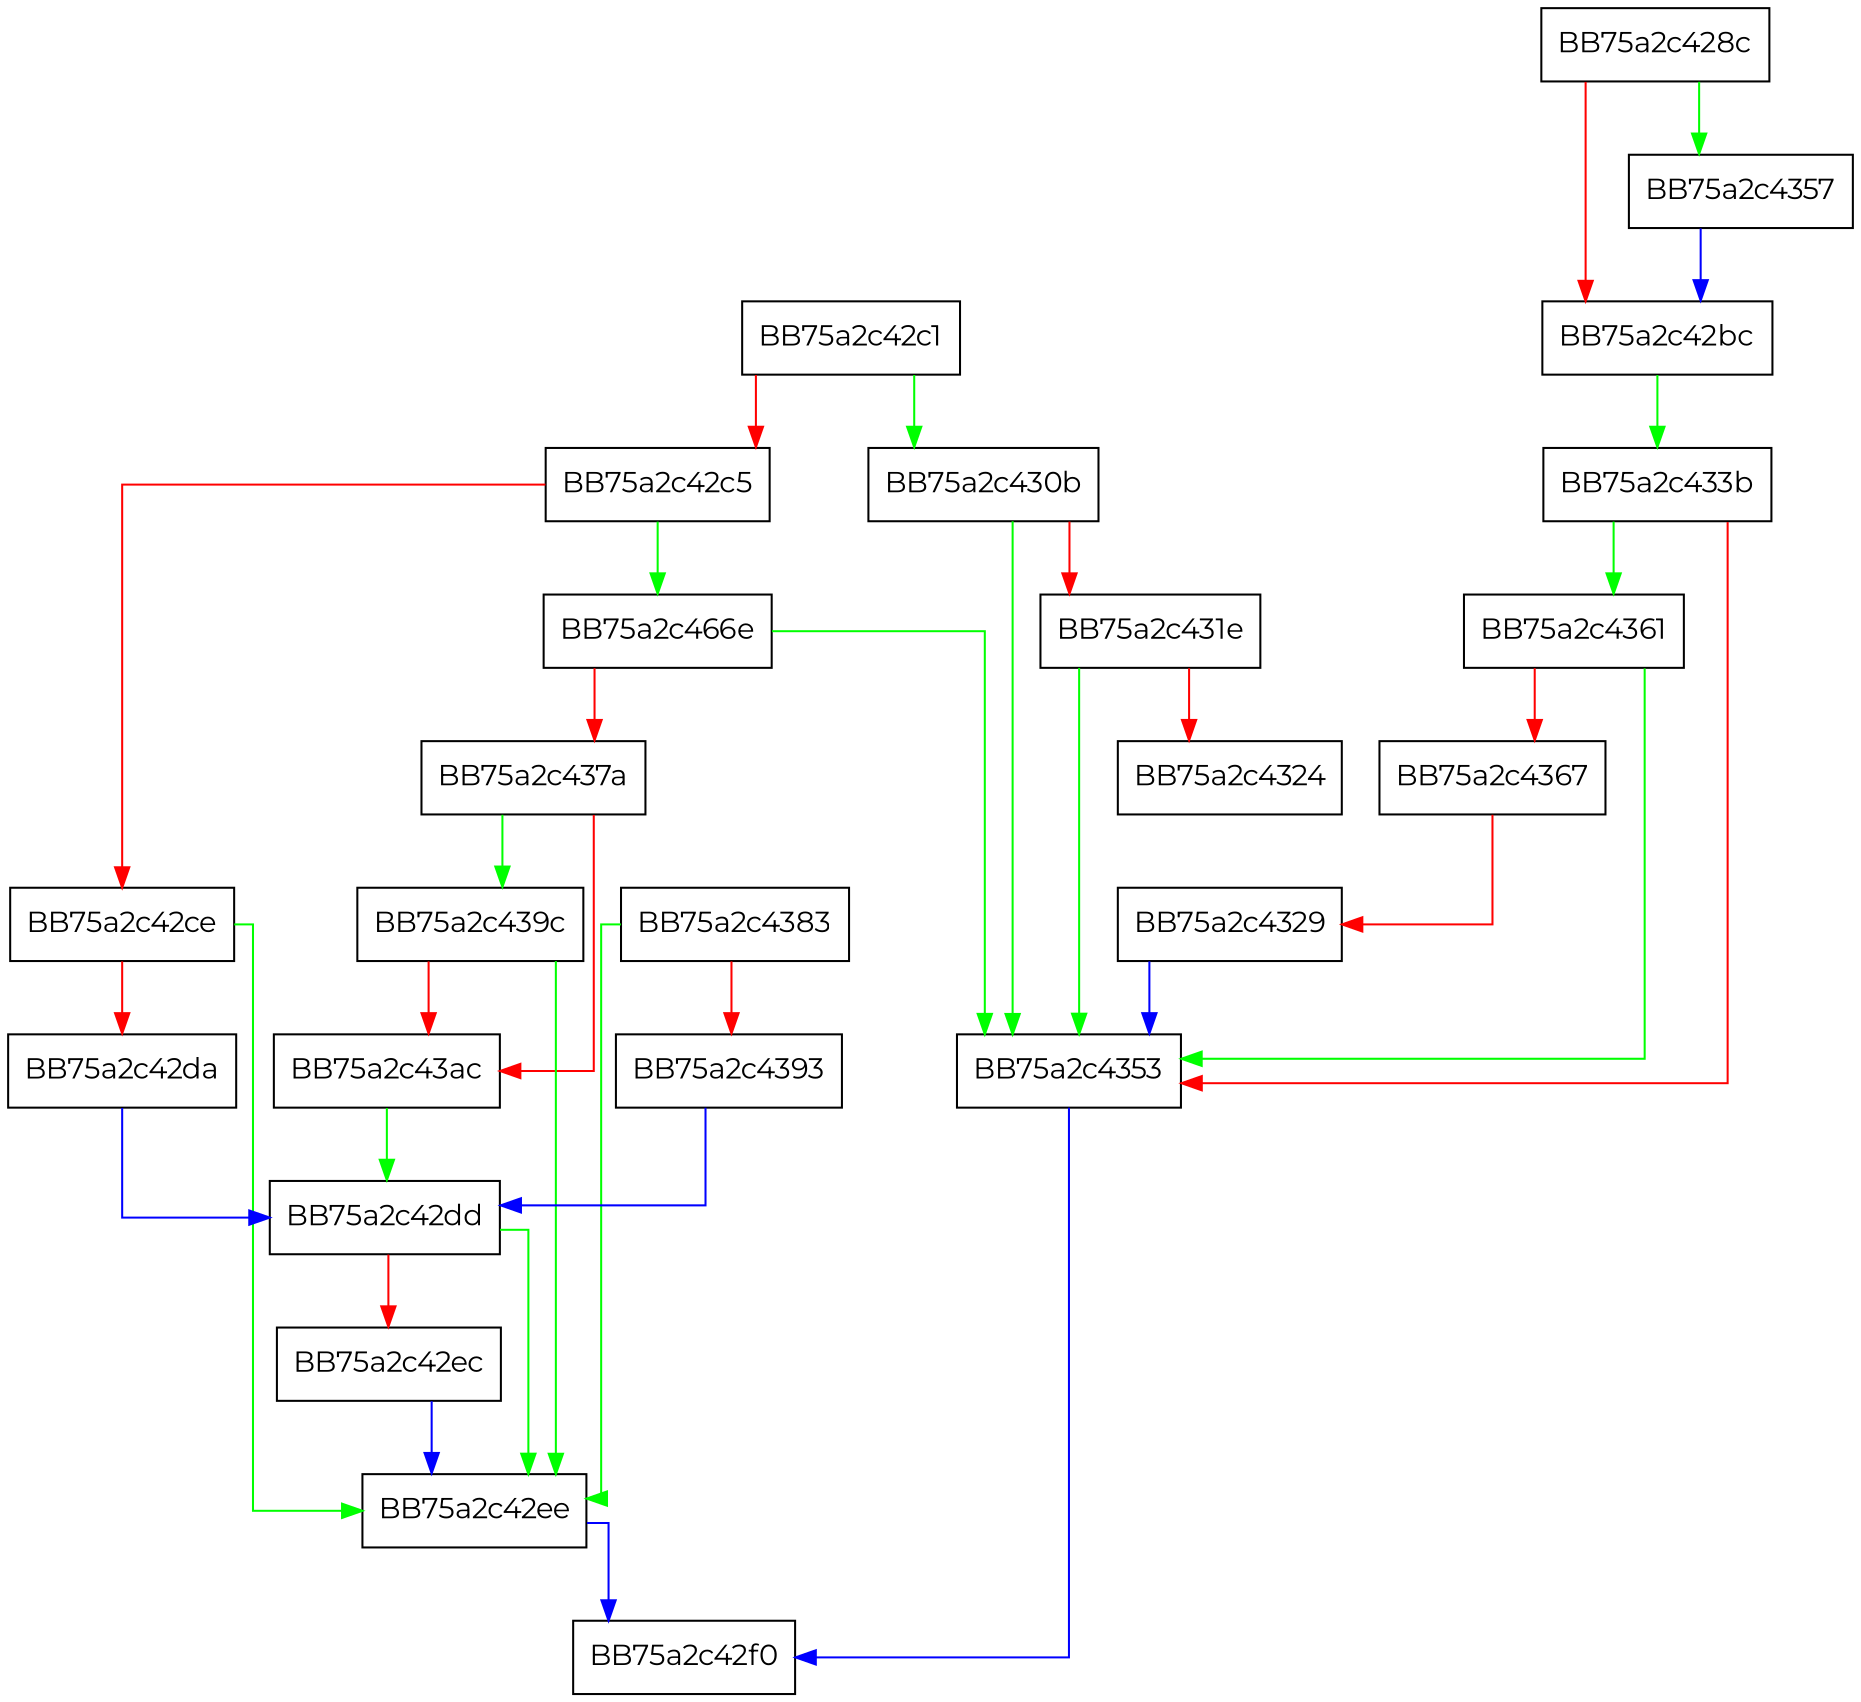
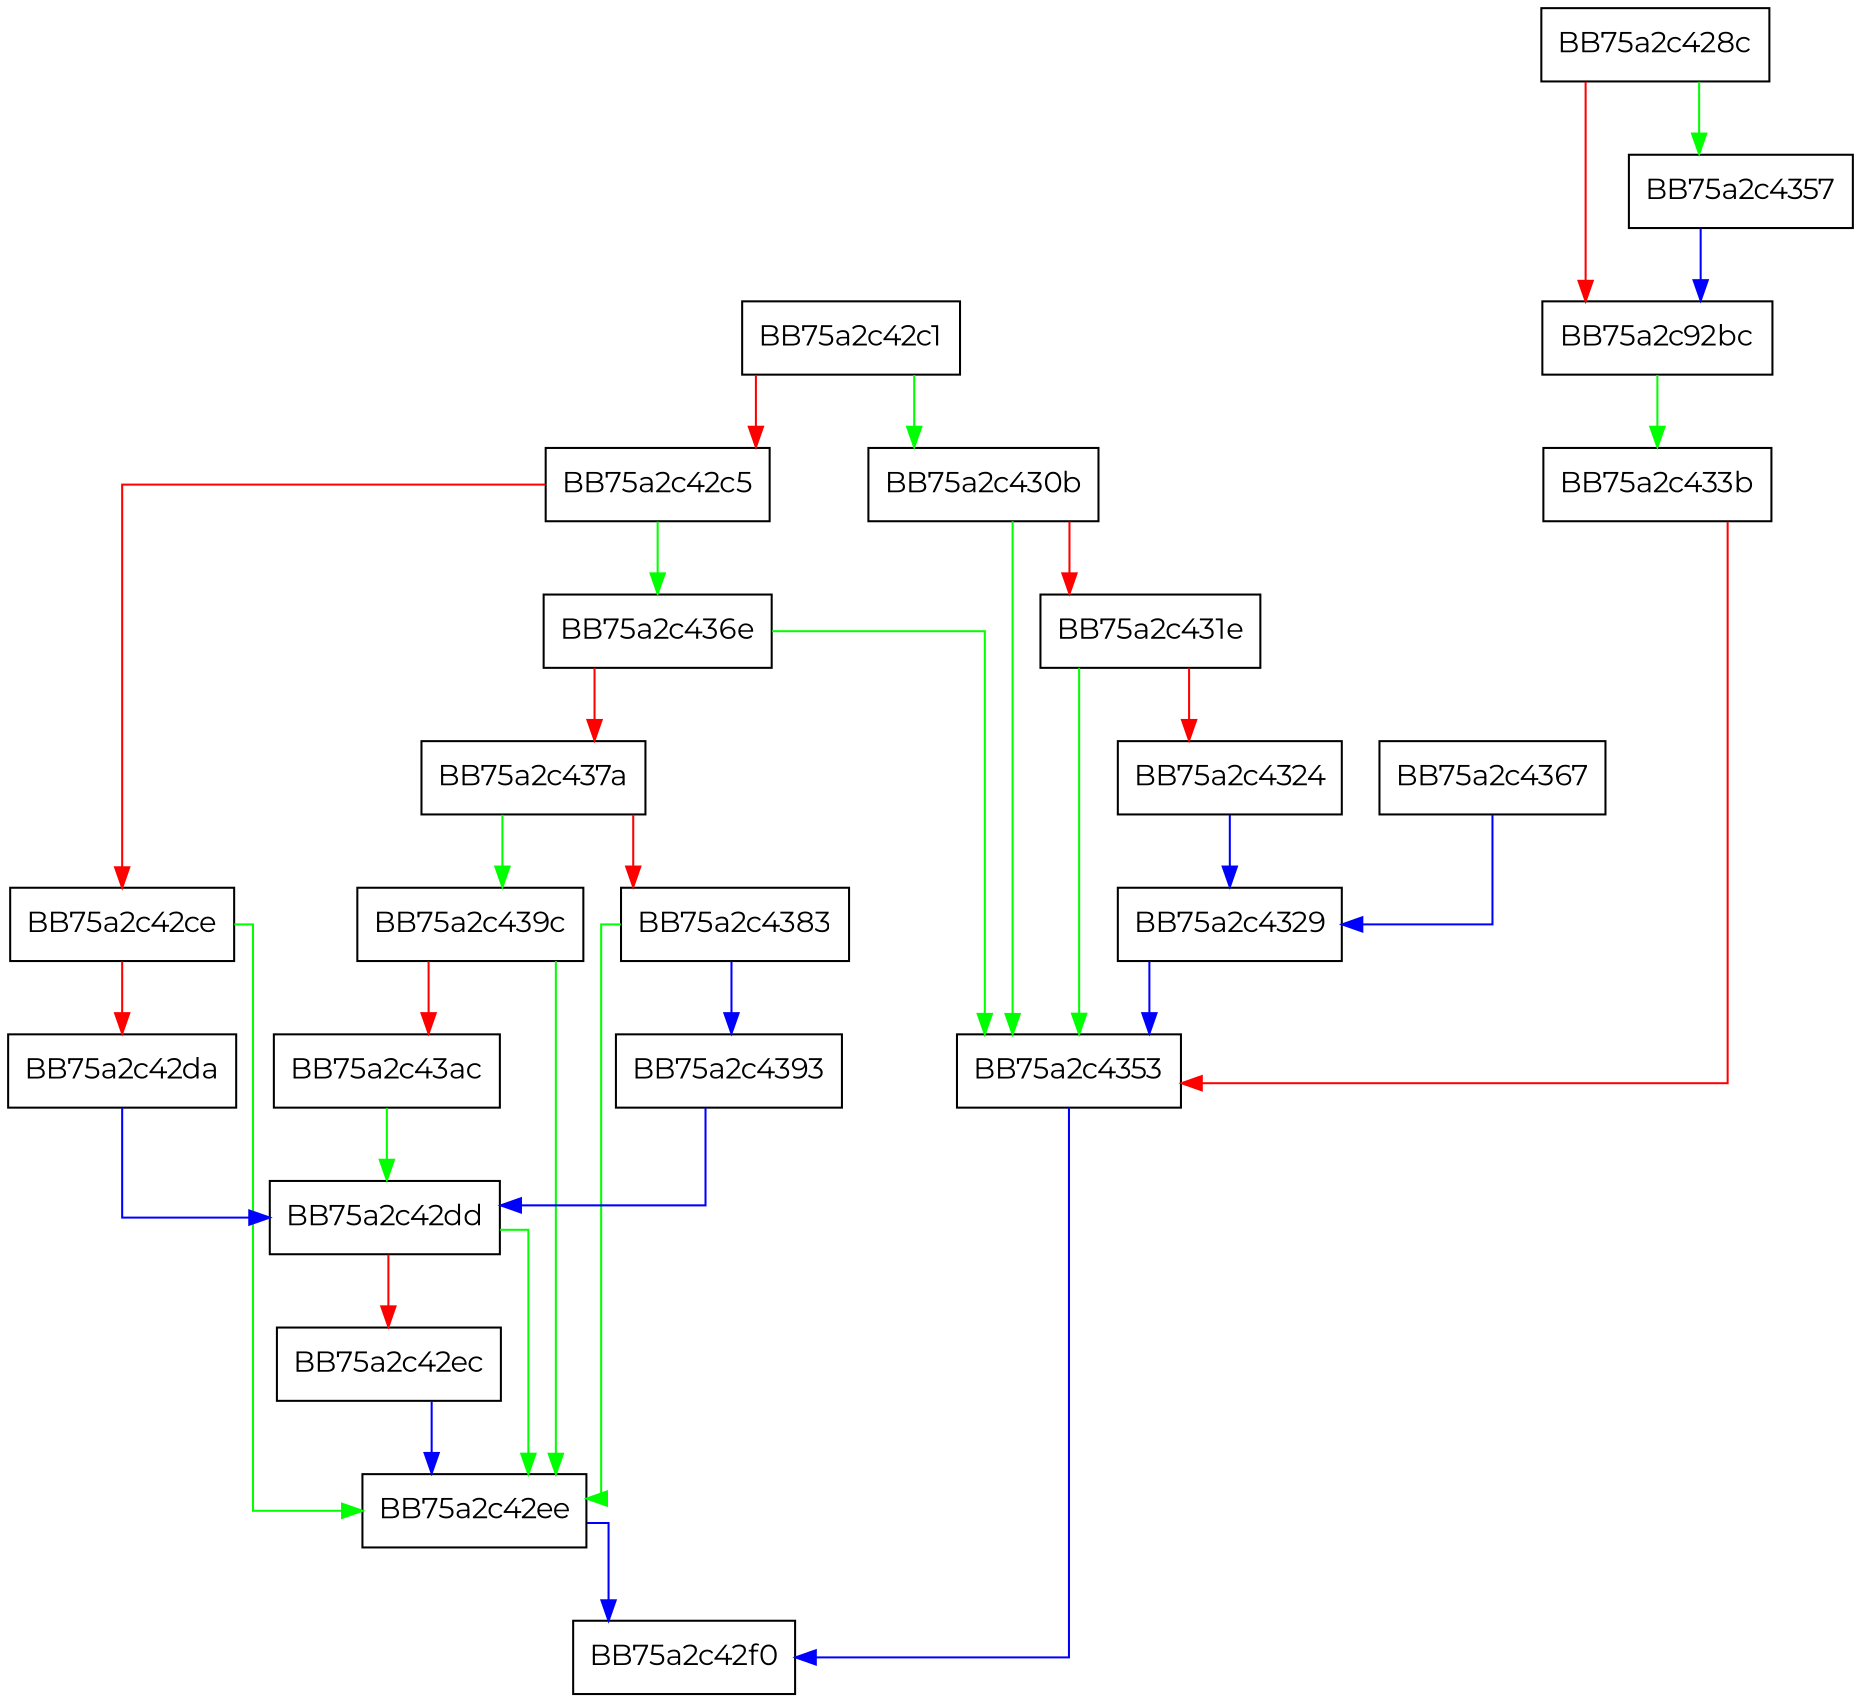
(1657, 338) -> (1657, 338)
(658, 631) -> (658, 631)
(1574, 631) -> none
none -> (1230, 841)
(594, 914) -> (633, 841)
(1482, 924) -> (1482, 924)
(731, 987) -> (731, 987)
